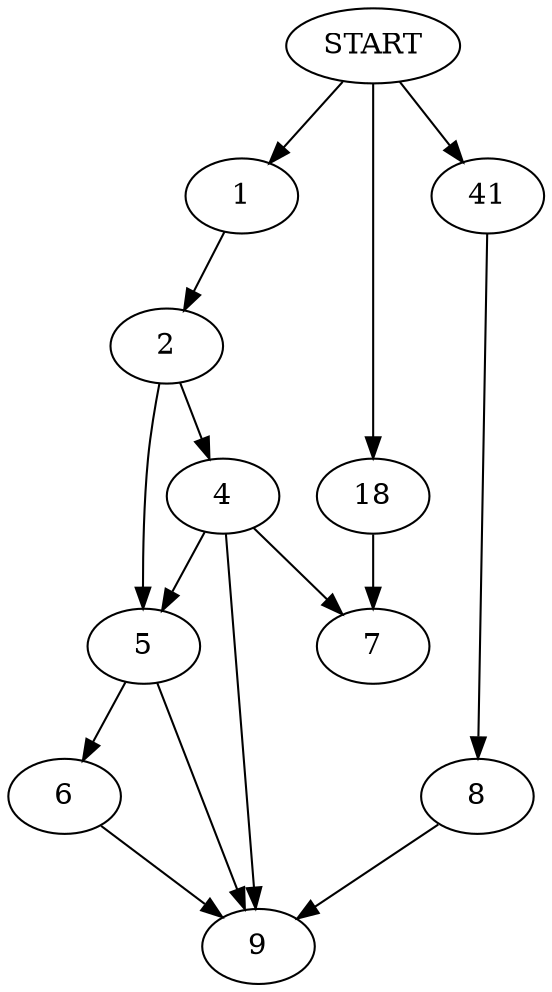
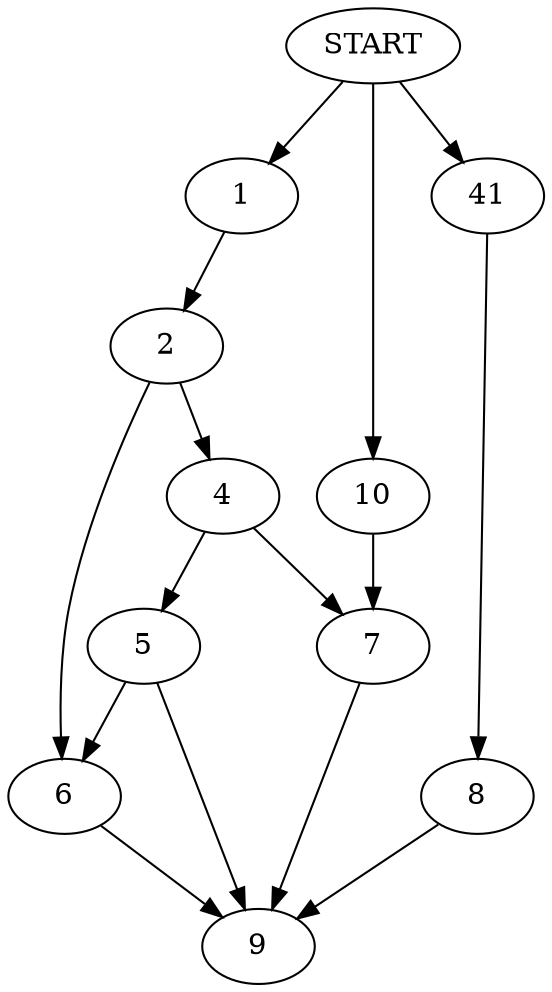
(146, 485) -> (82, 554)
(373, 496) -> (373, 496)
(240, 711) -> (320, 786)
